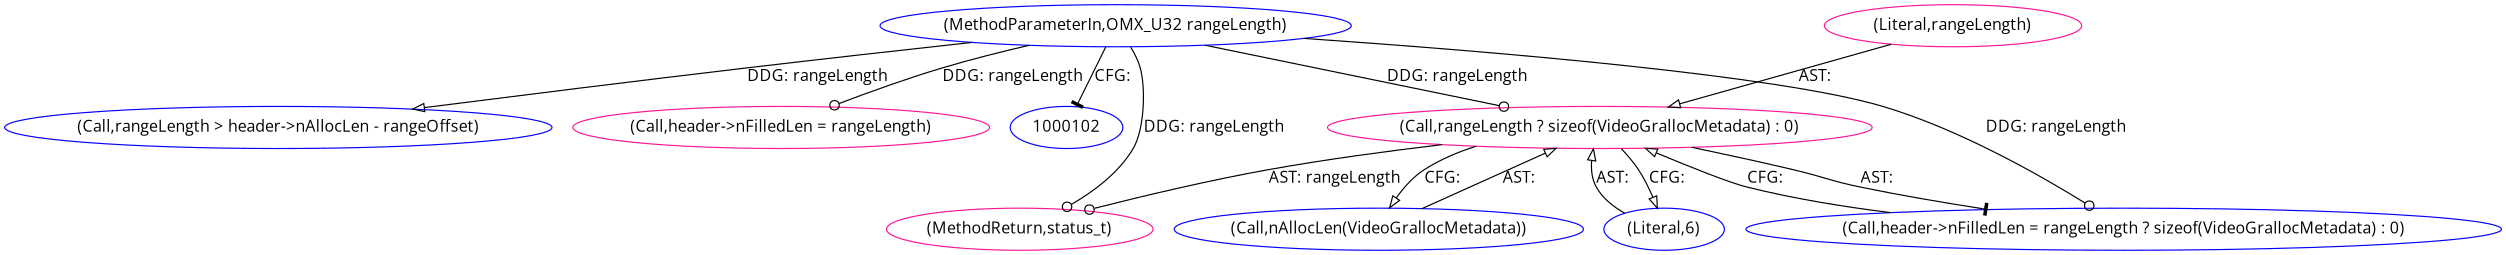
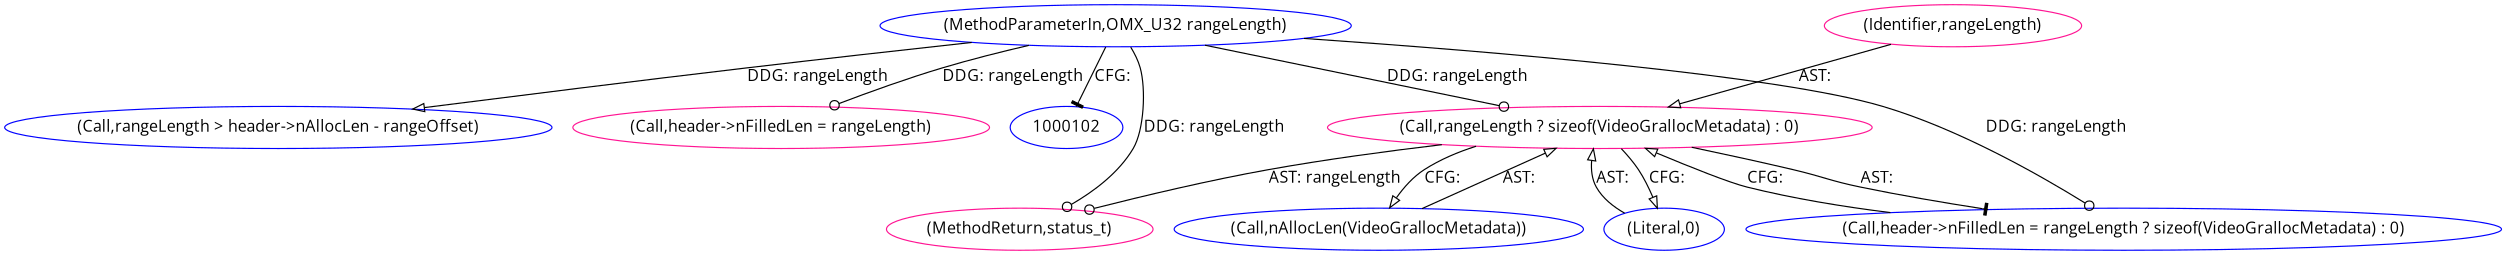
(1953, 26) -> (1953, 26)
(1664, 229) -> (1664, 229)
